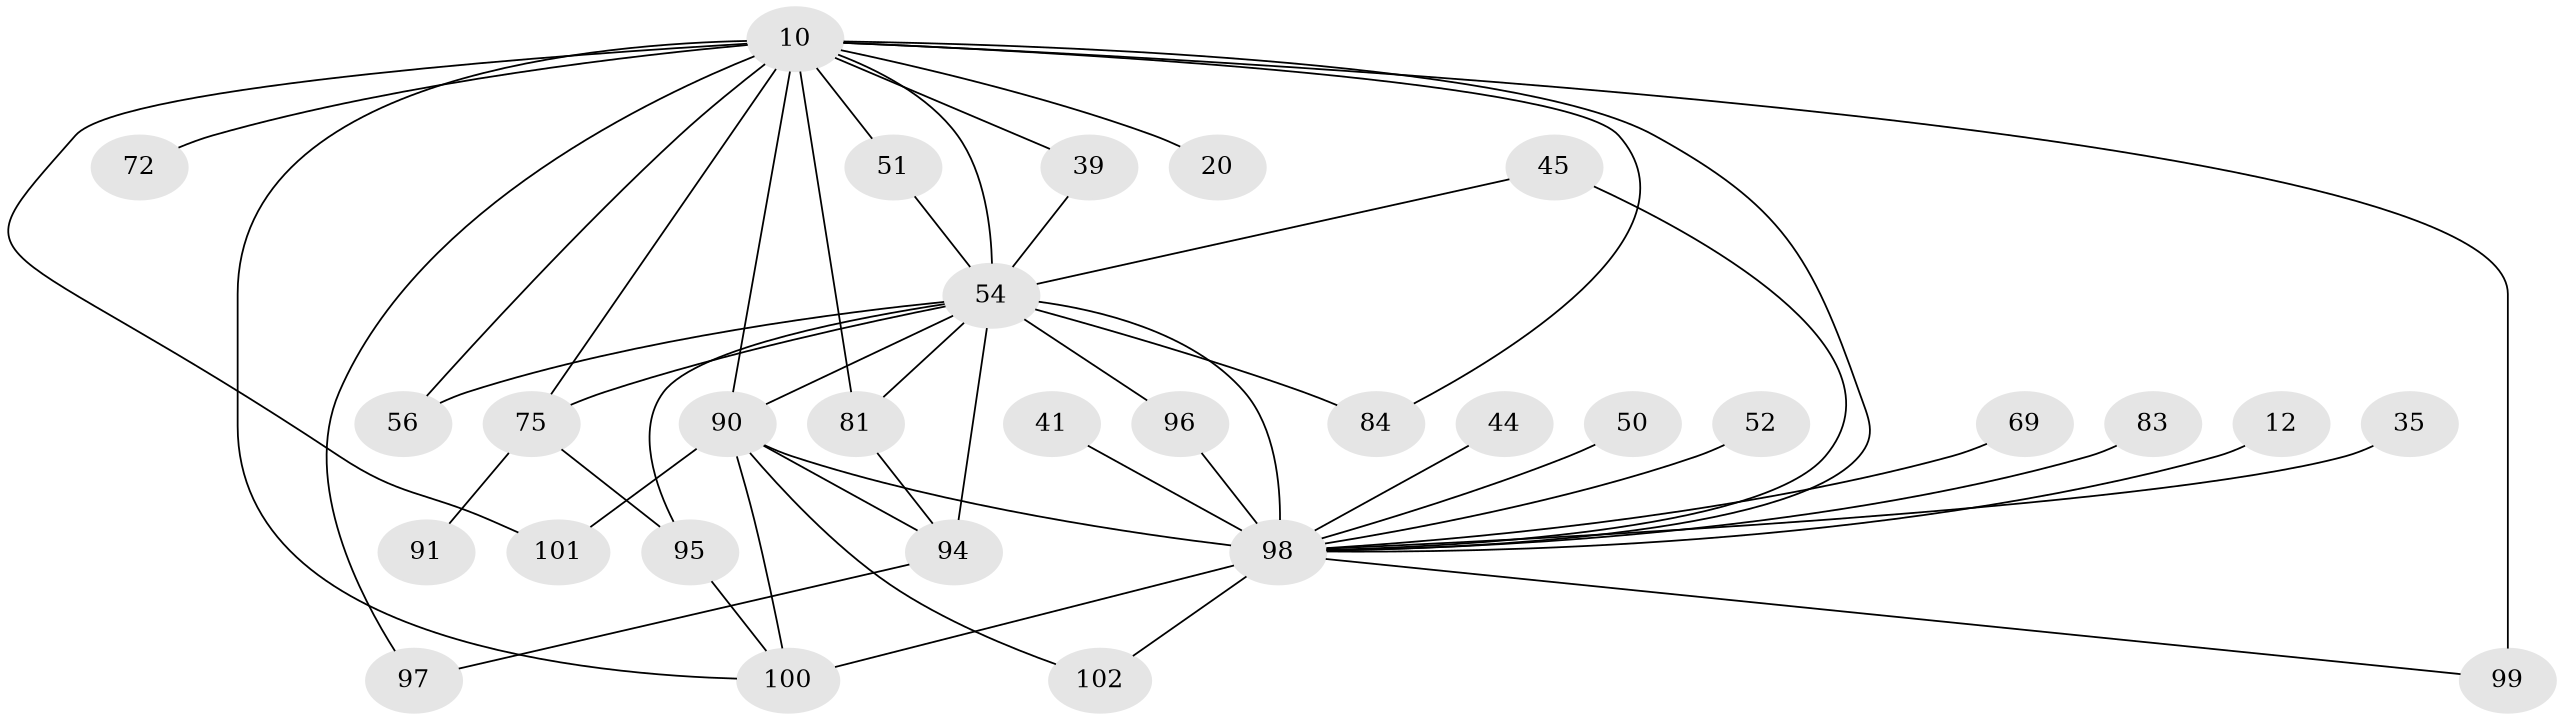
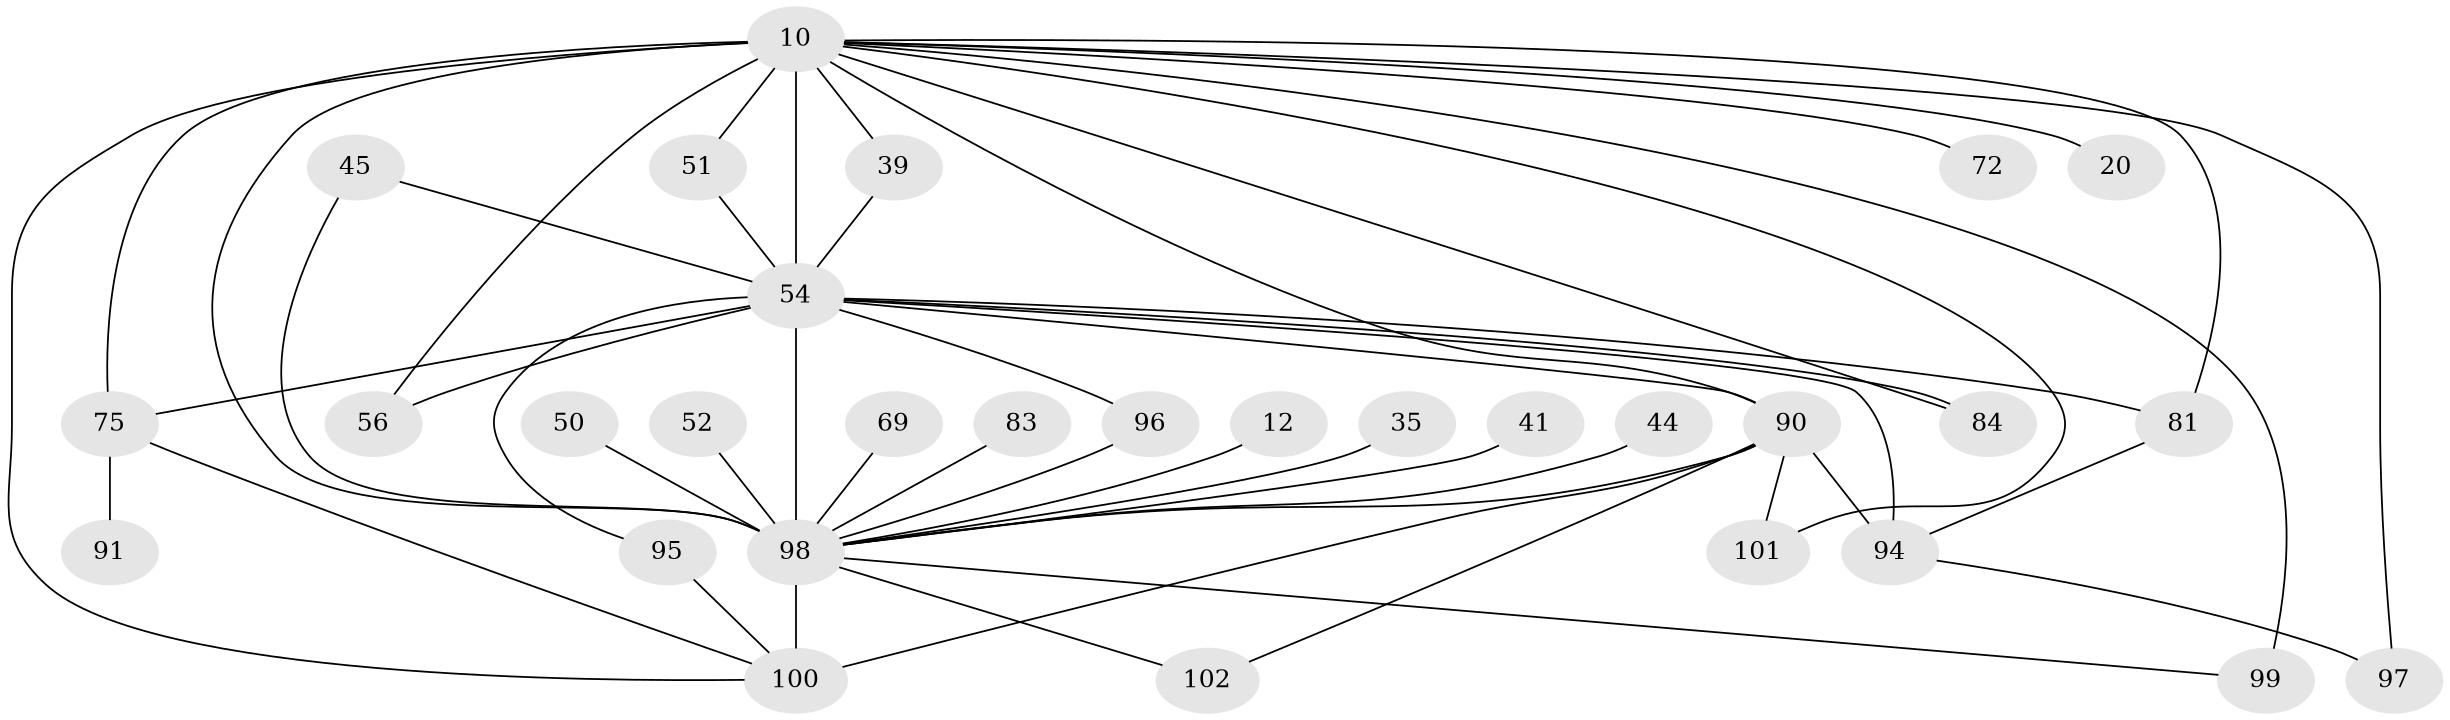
(611, 488) -> (450, 556)
